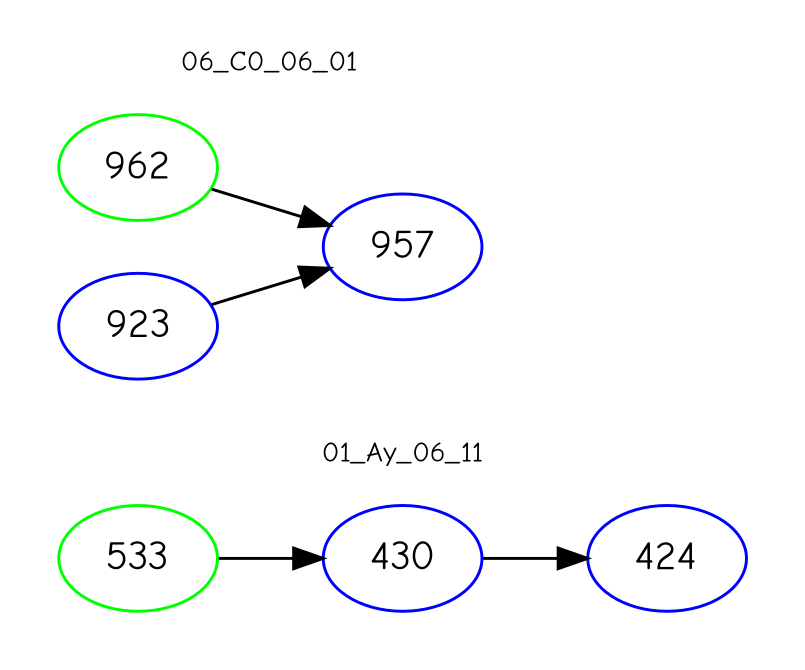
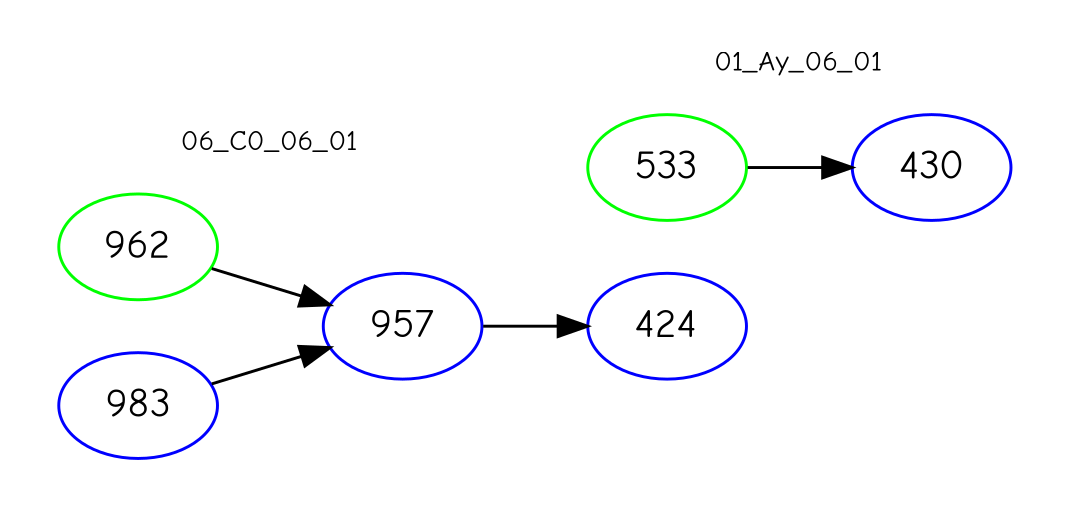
(138, 326) -> (138, 406)
(403, 454) -> (799, 63)
(521, 558) -> (524, 326)
